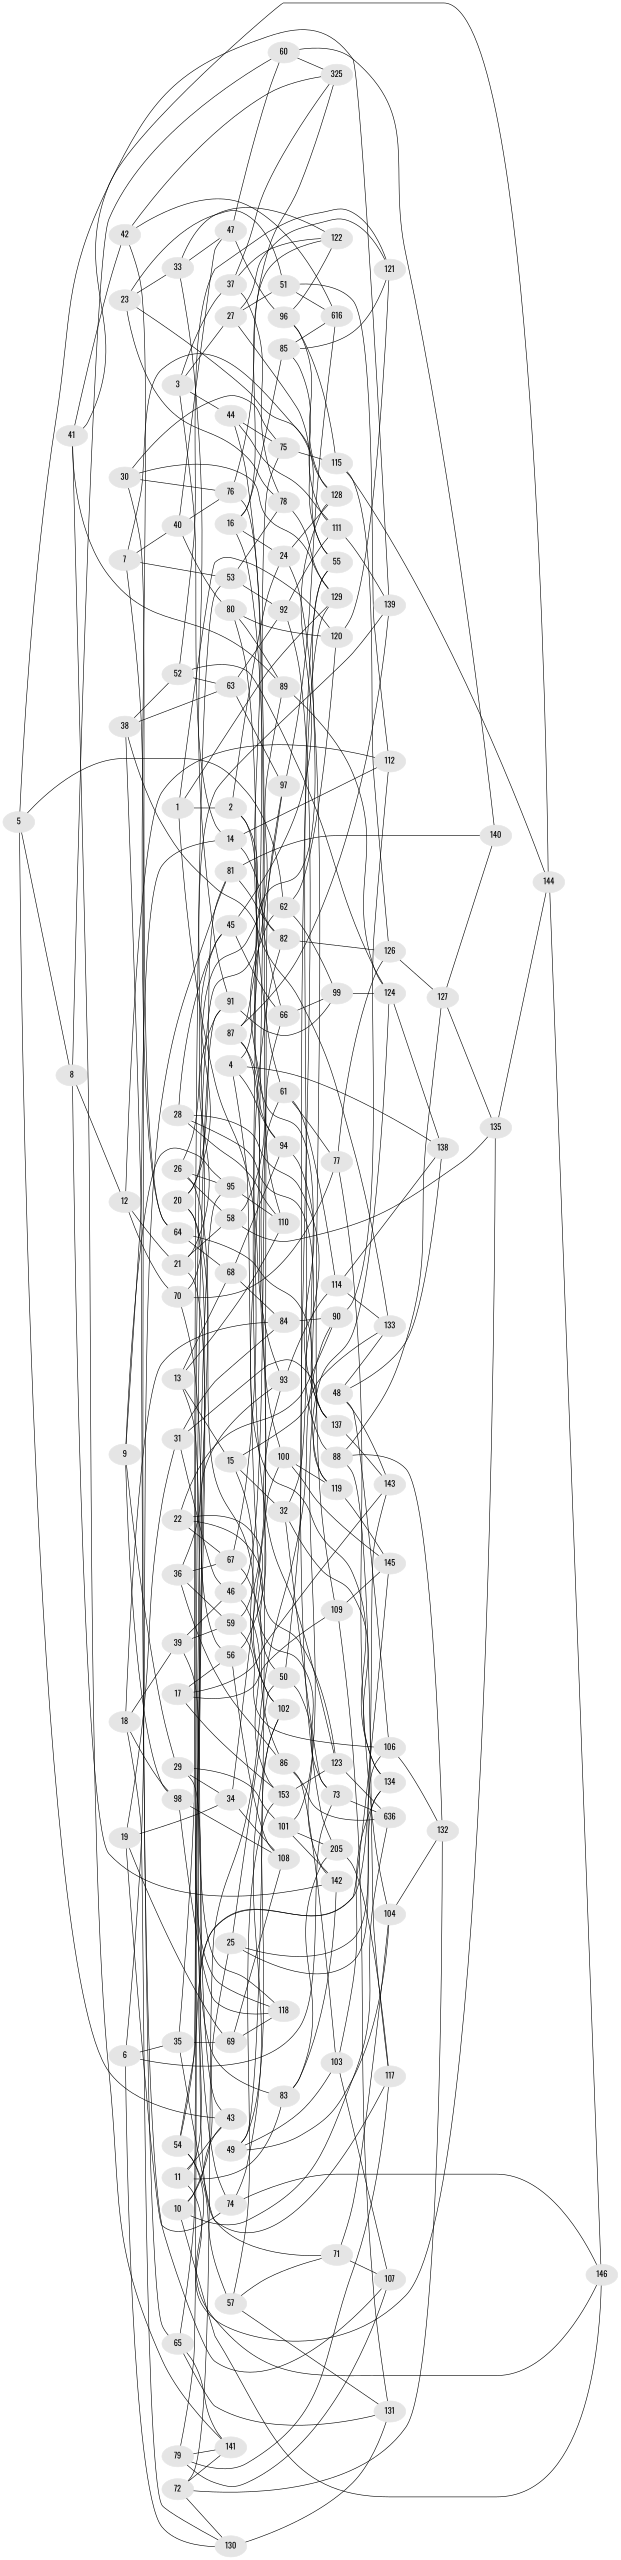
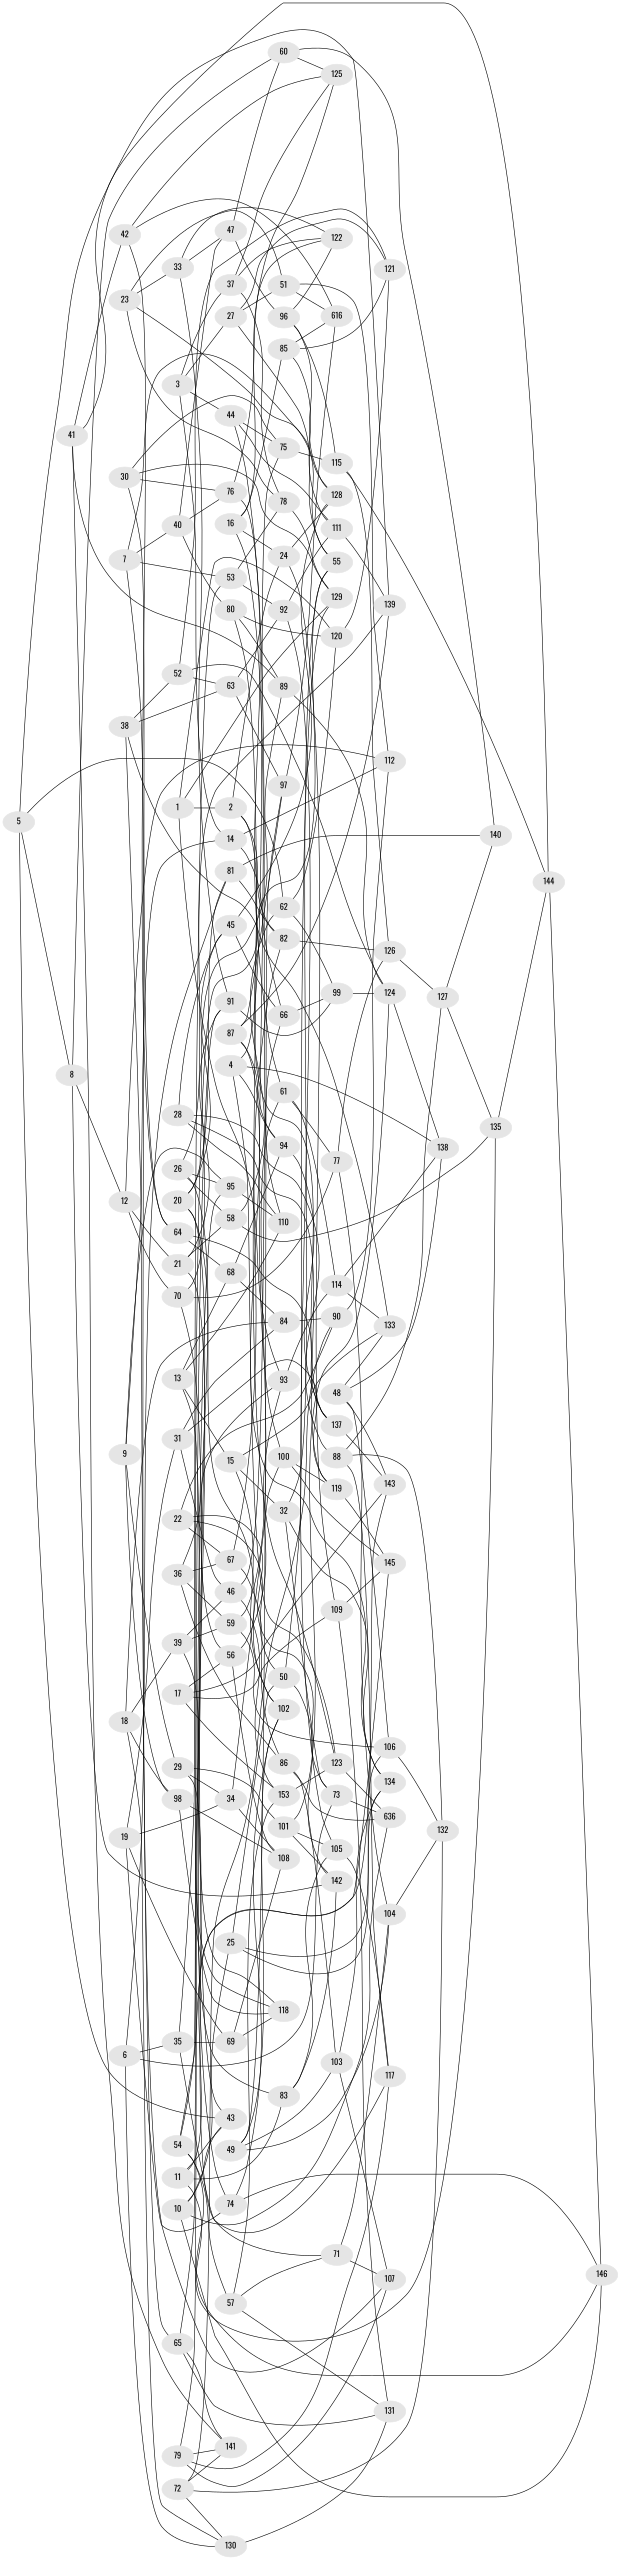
(337, 75) -> (337, 75)
(337, 1850) -> (337, 1850)
